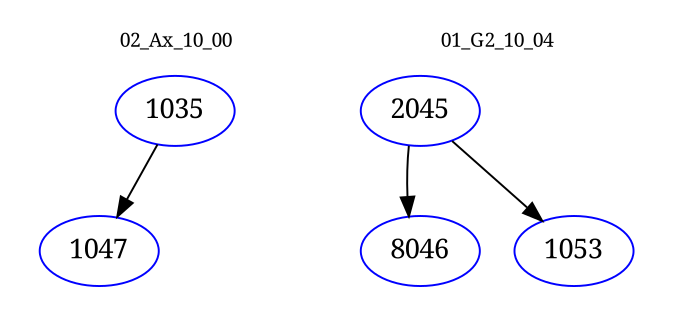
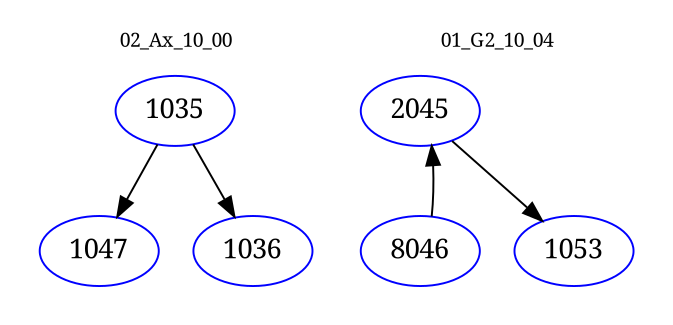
(407, 171) -> (433, 191)
none -> (253, 251)
